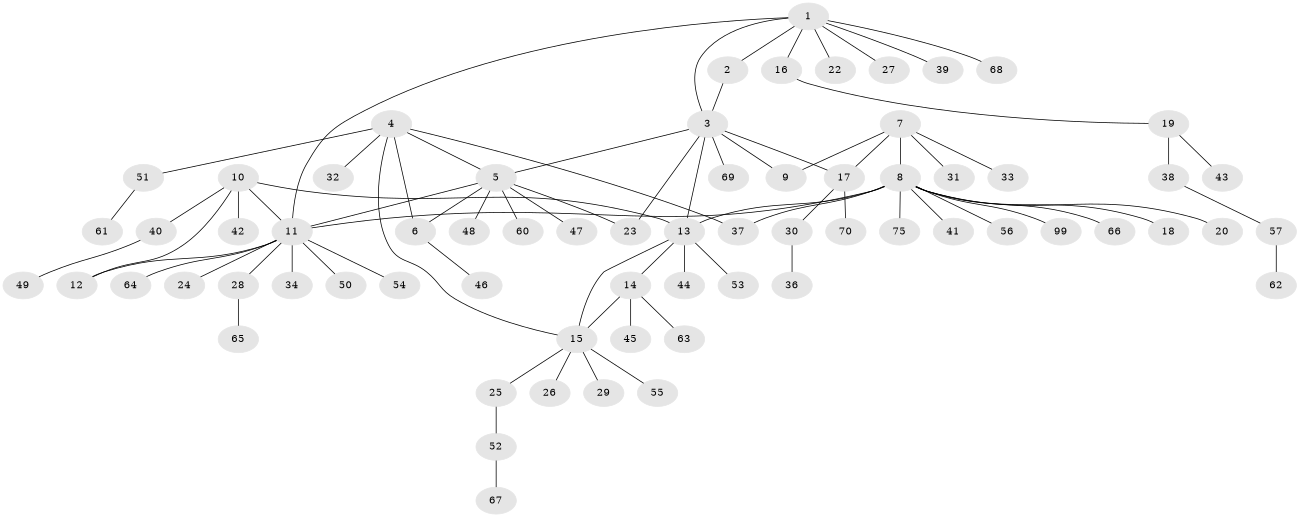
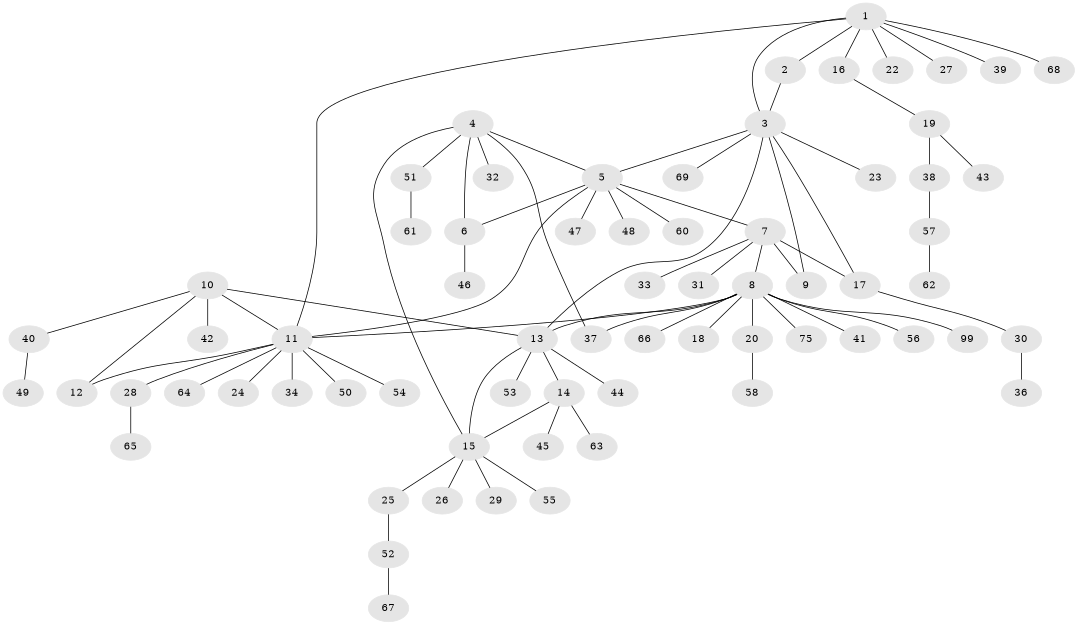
(575, 207) -> (684, 205)
(846, 232) -> none
none -> (752, 393)
